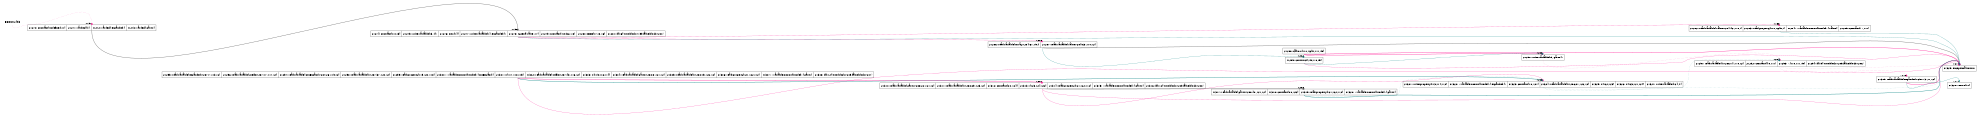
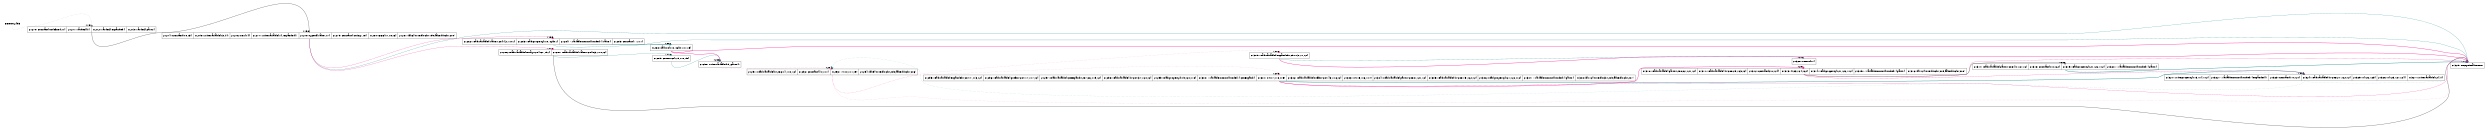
(54, 19) -> (54, 21)
none -> (612, 45)
(1650, 64) -> none
none -> (1049, 70)
